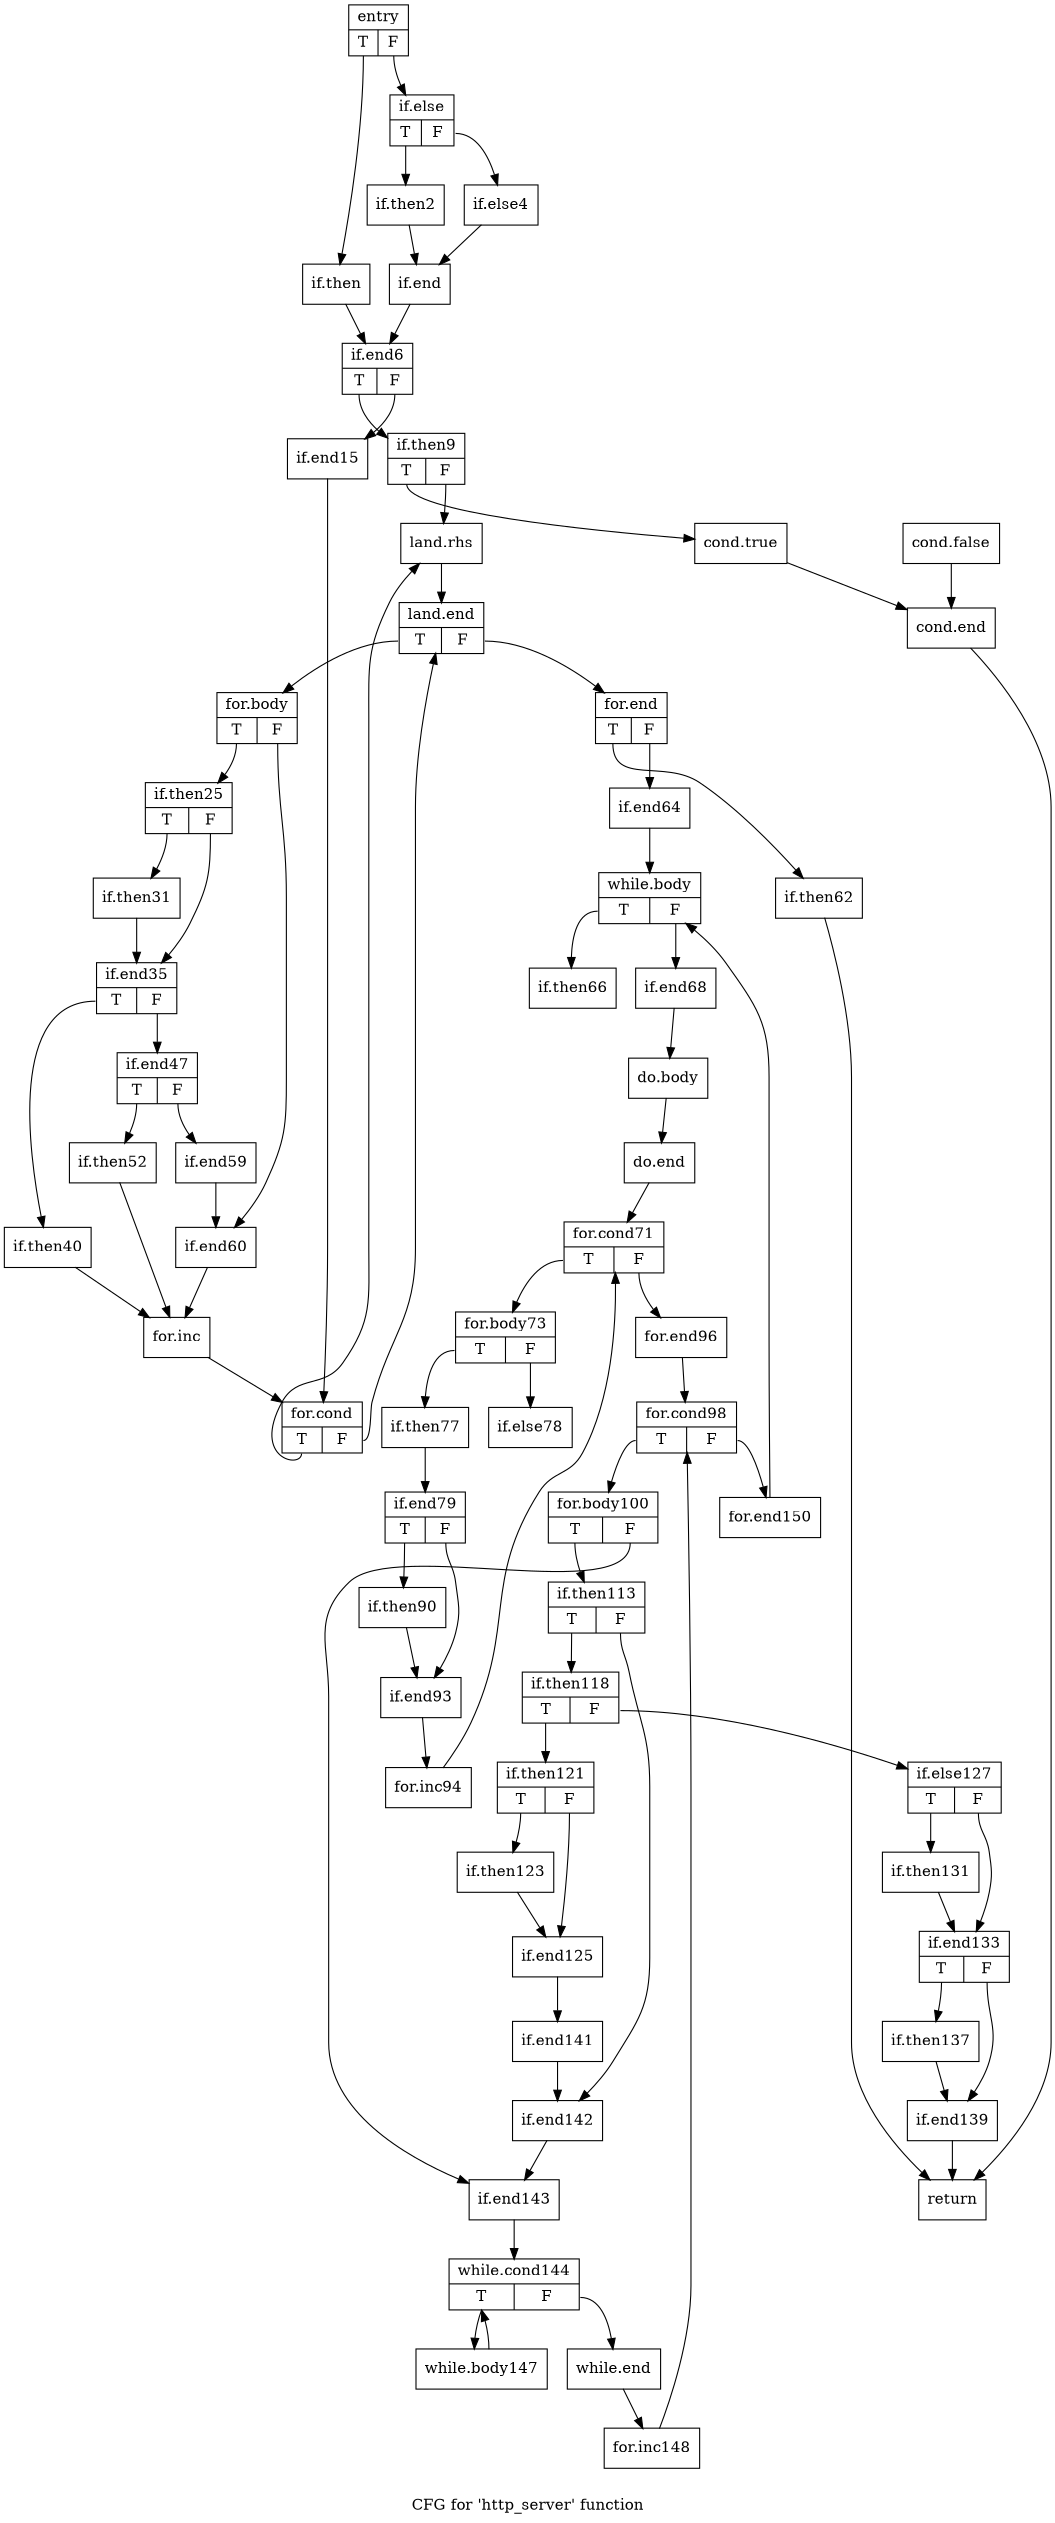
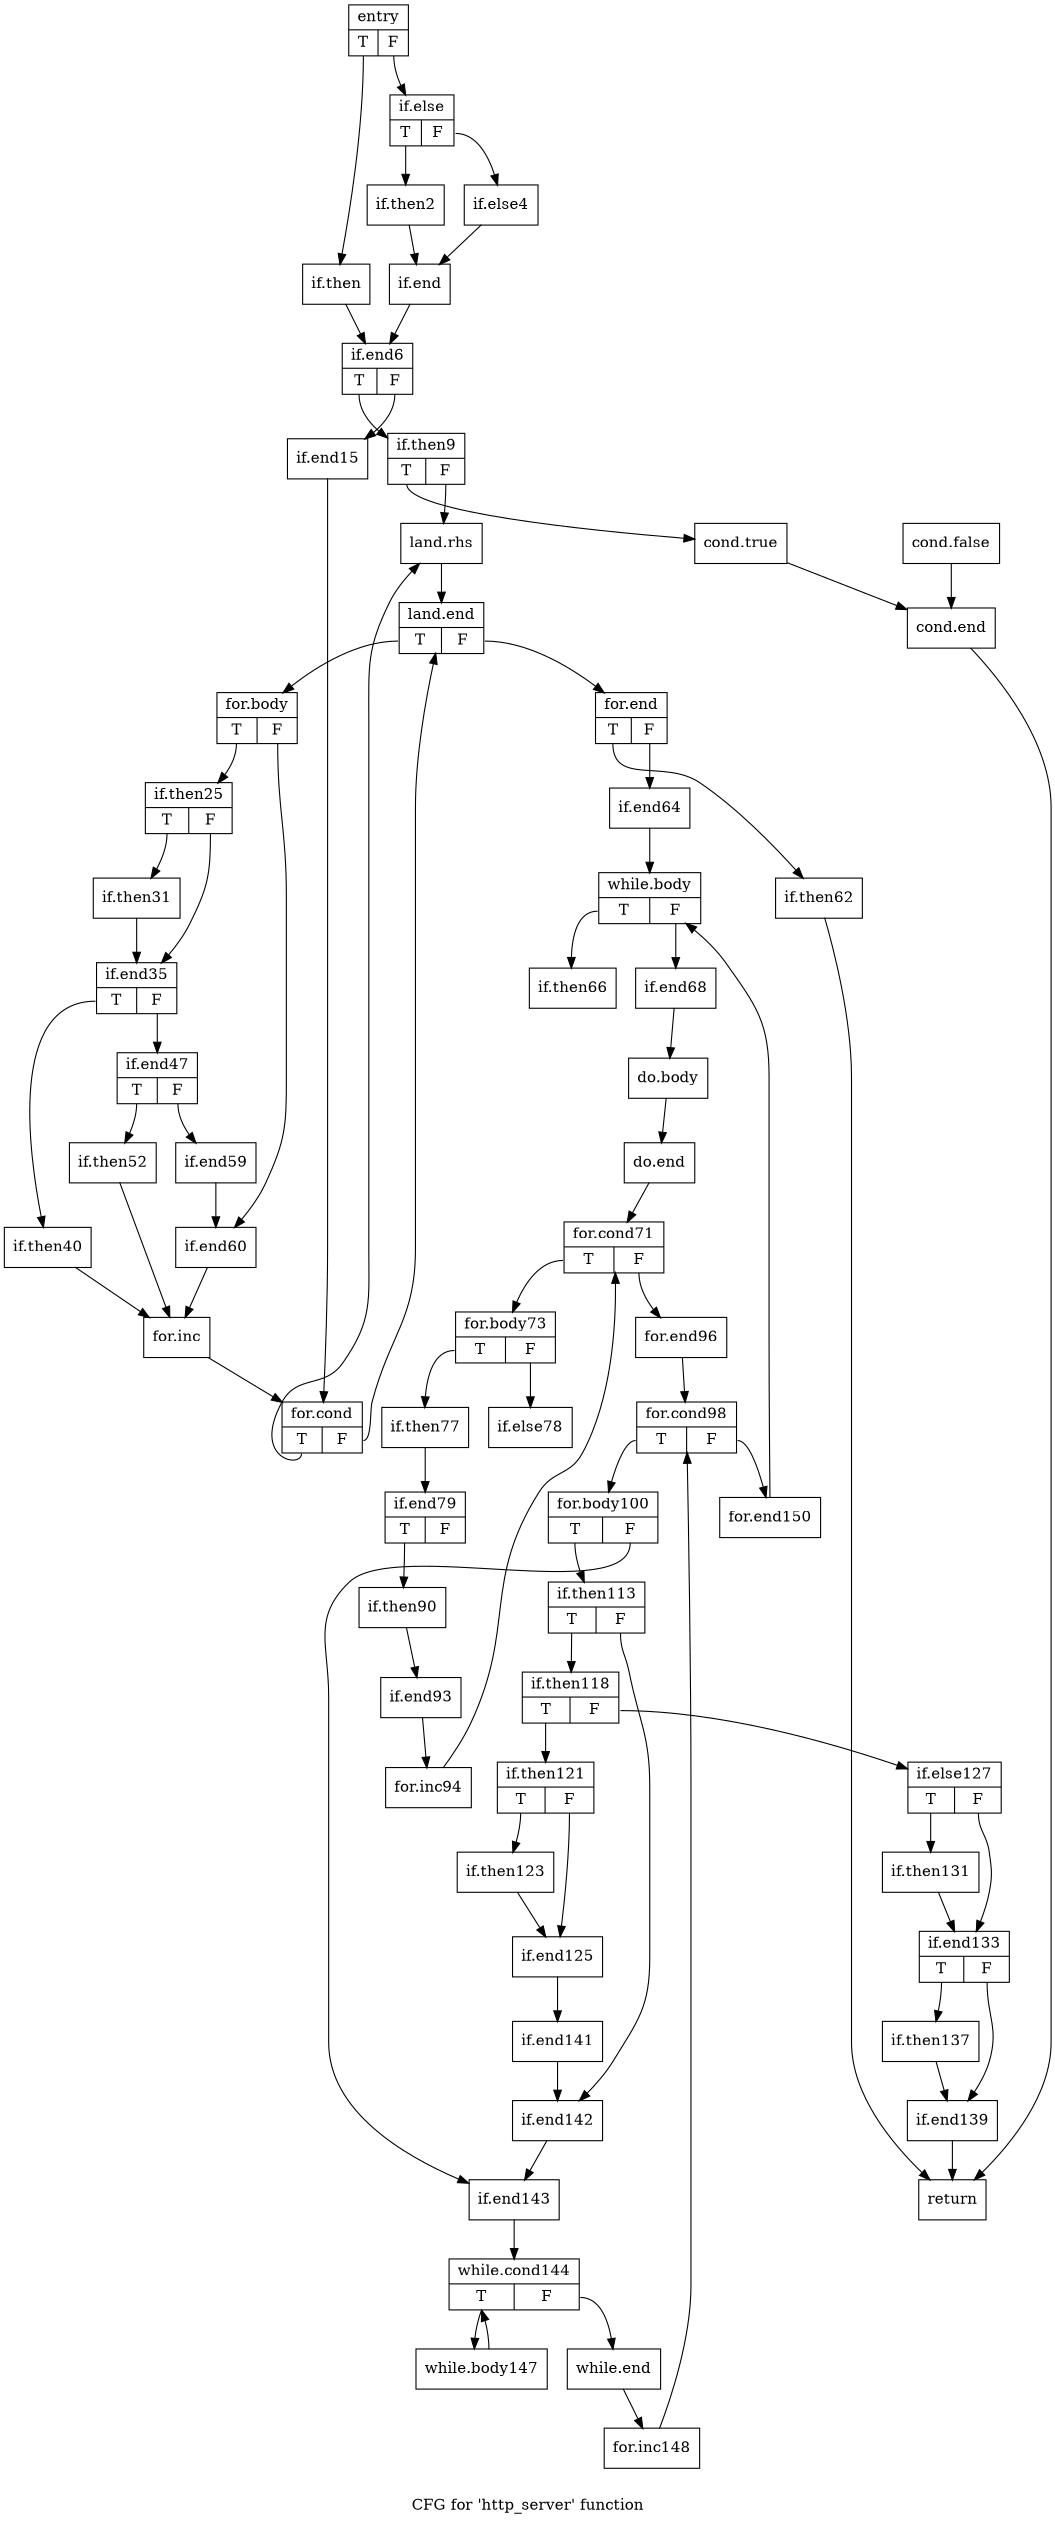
(459, 1607) -> none
